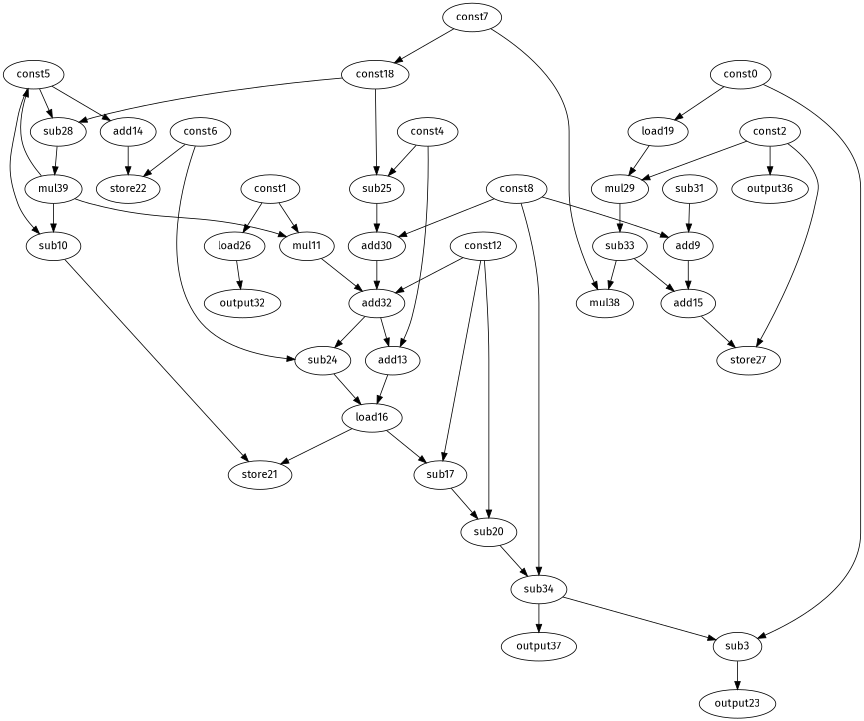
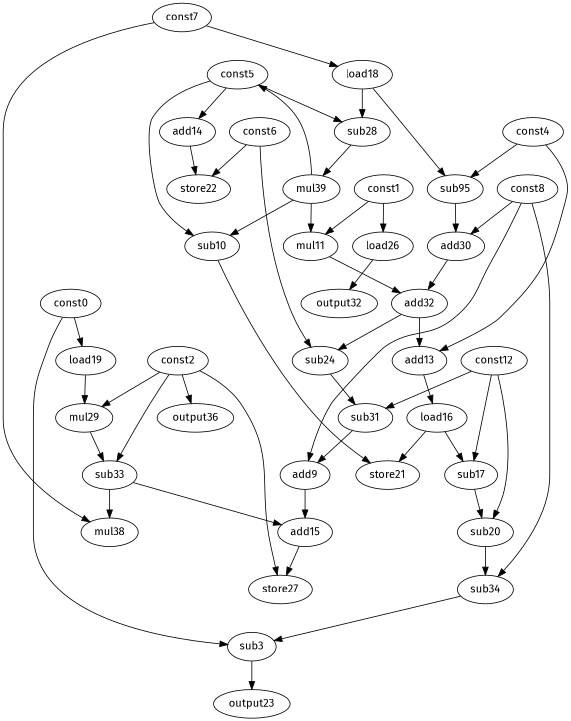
(375, 75) -> (362, 75)
(377, 189) -> (455, 189)
(433, 273) -> (434, 387)
(345, 386) -> (340, 386)
none -> (144, 414)
(539, 647) -> none
